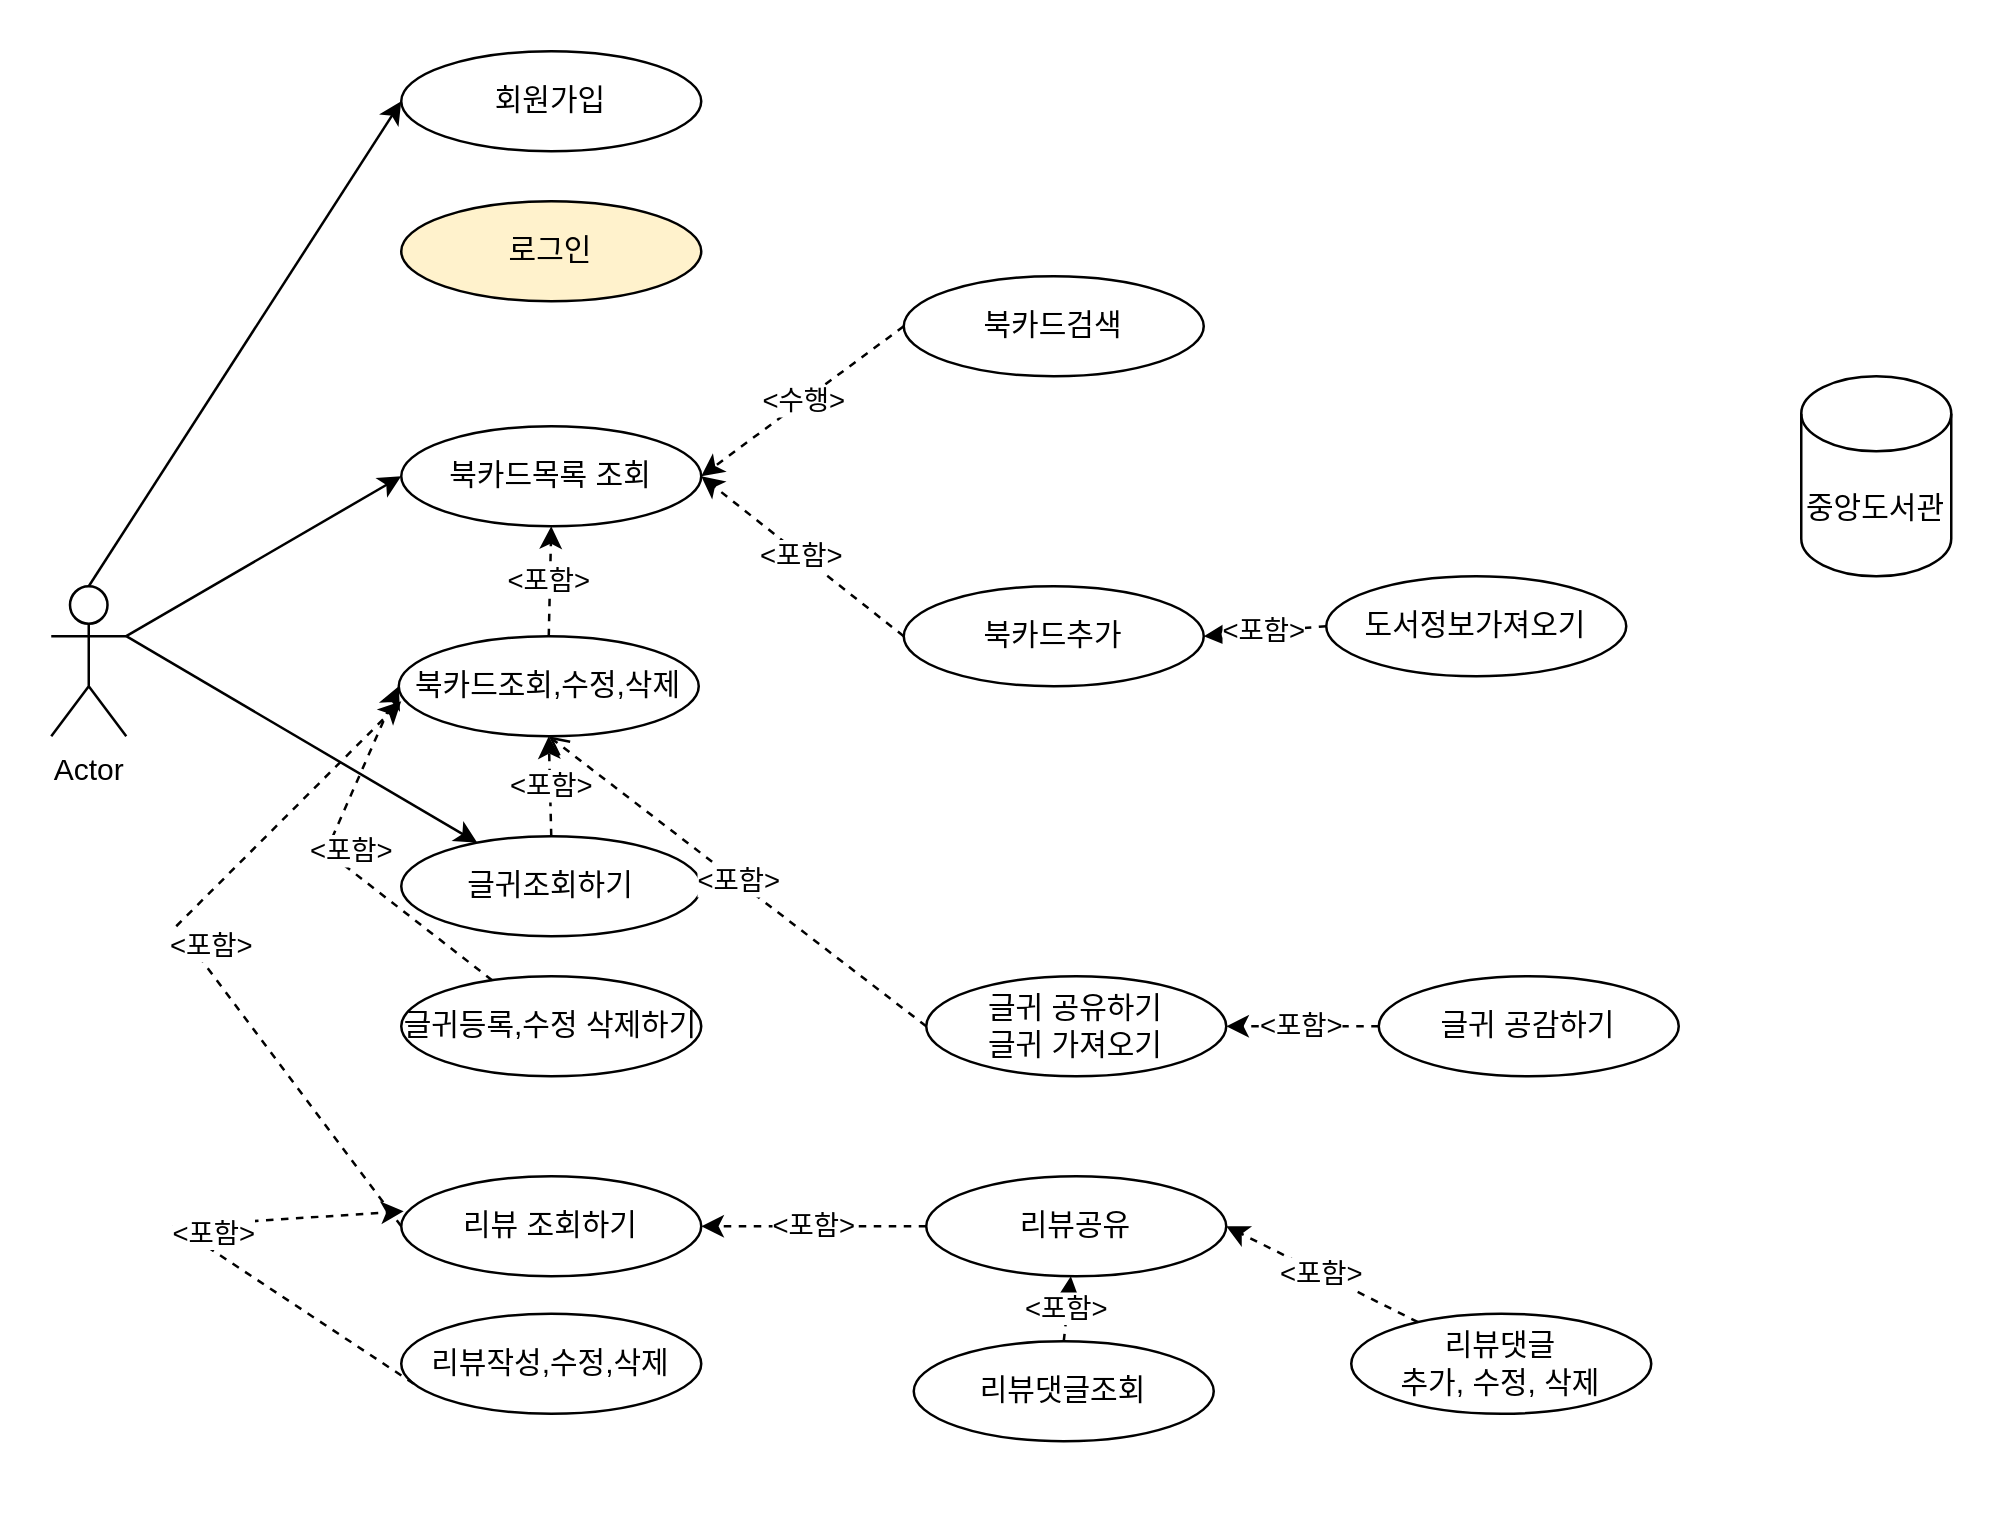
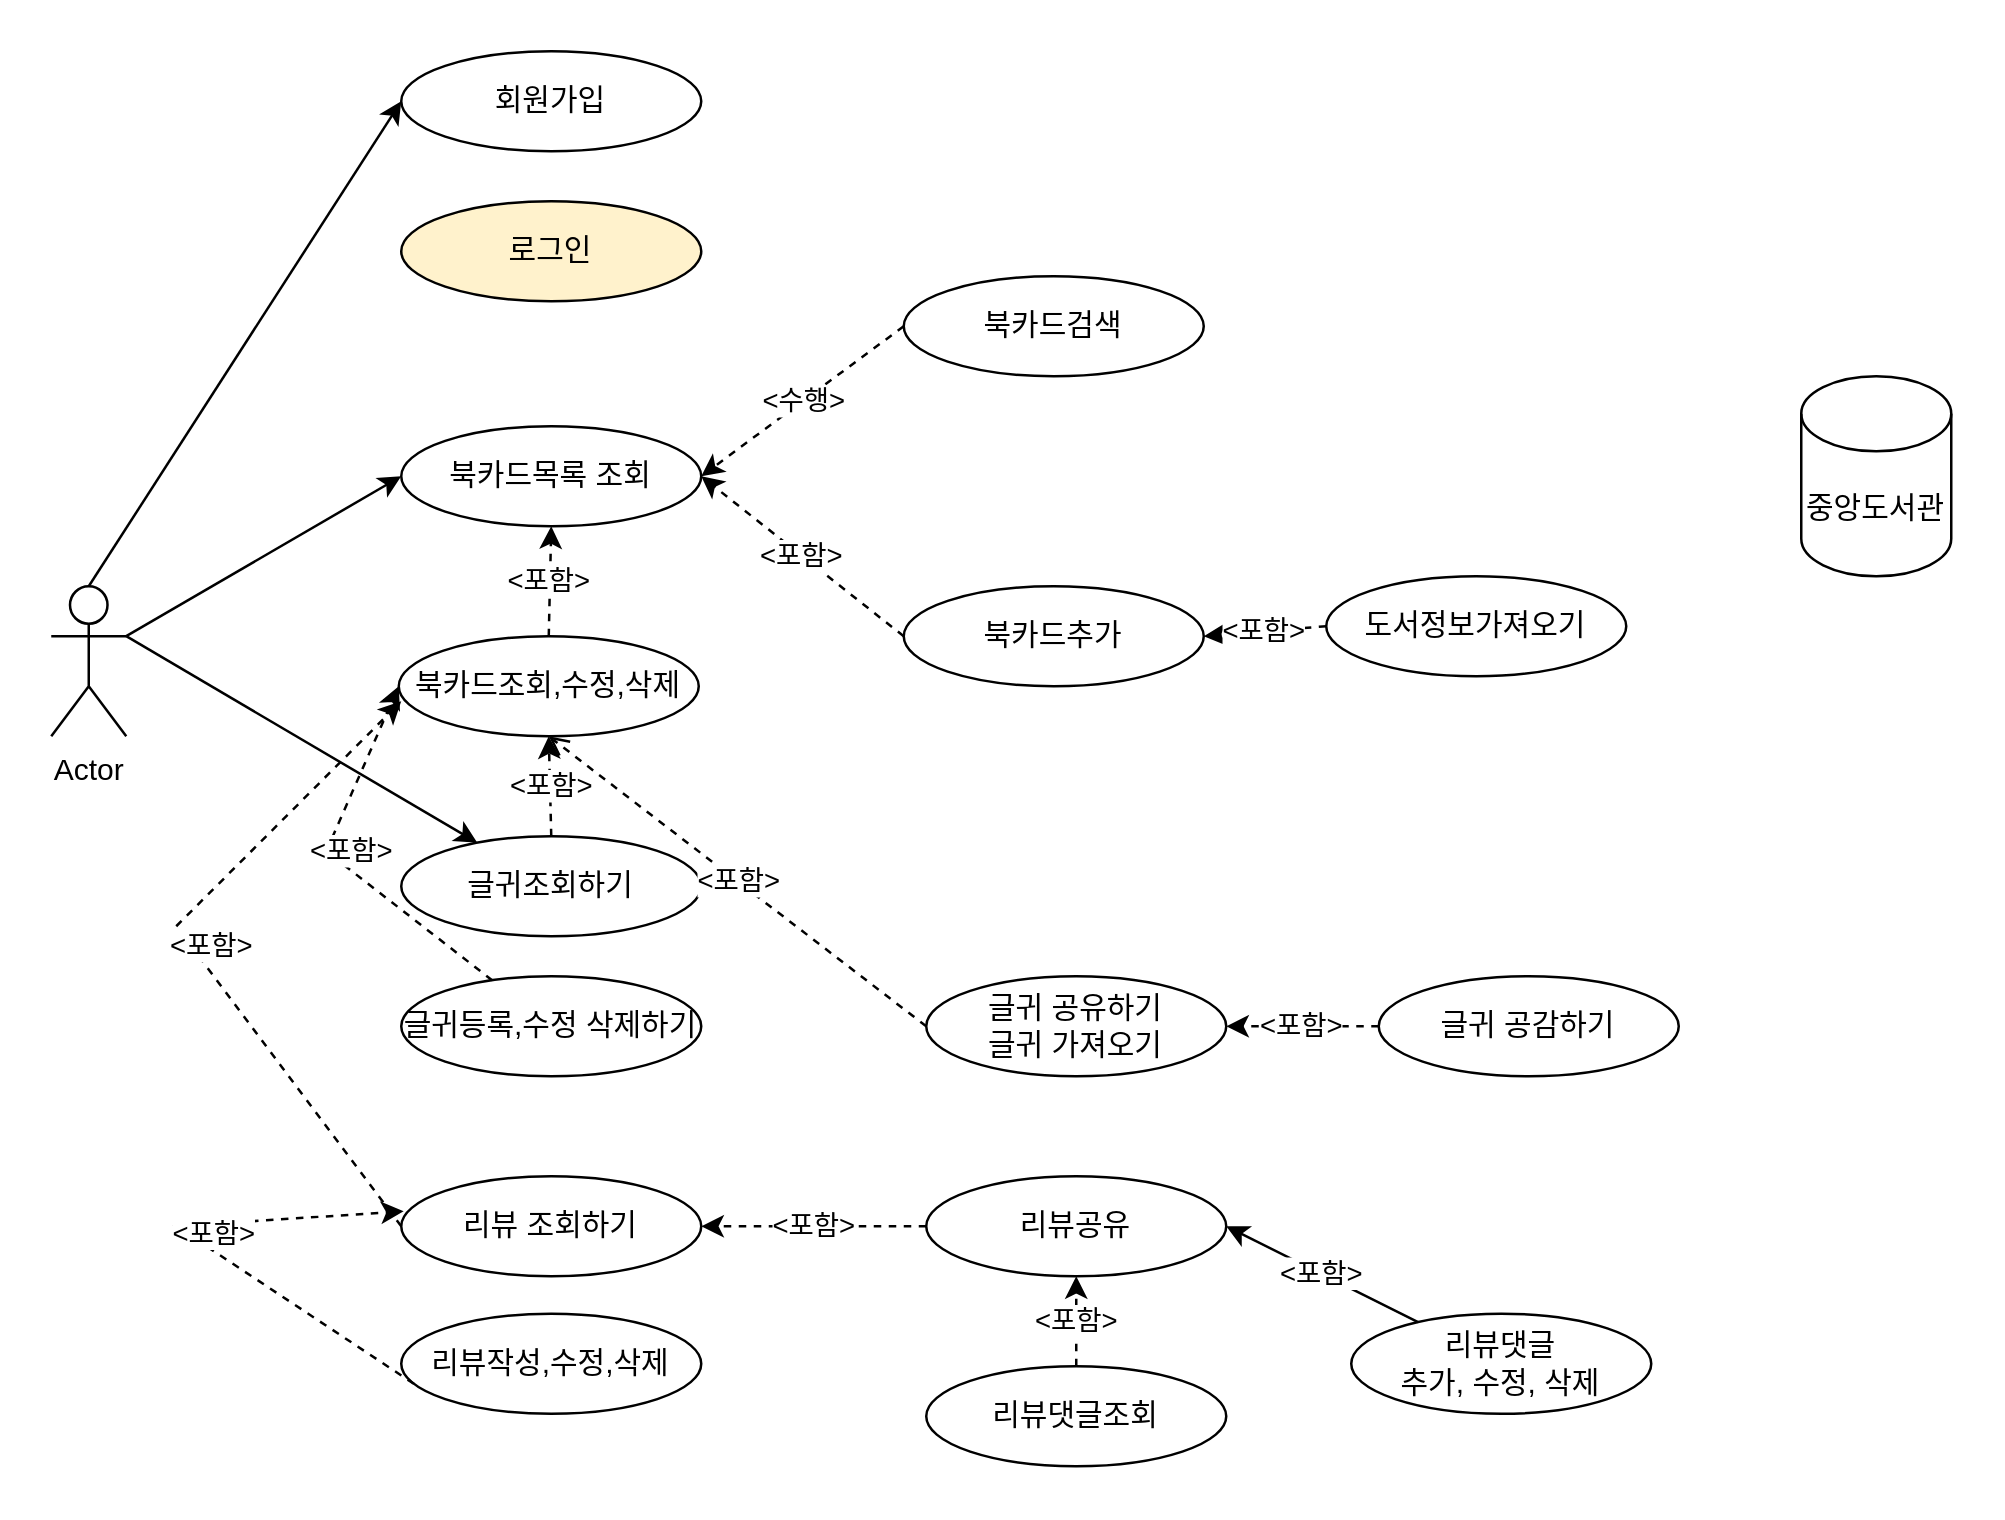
(1381, 1304) -> (1381, 1304)
(1064, 1391) -> (1076, 1416)
